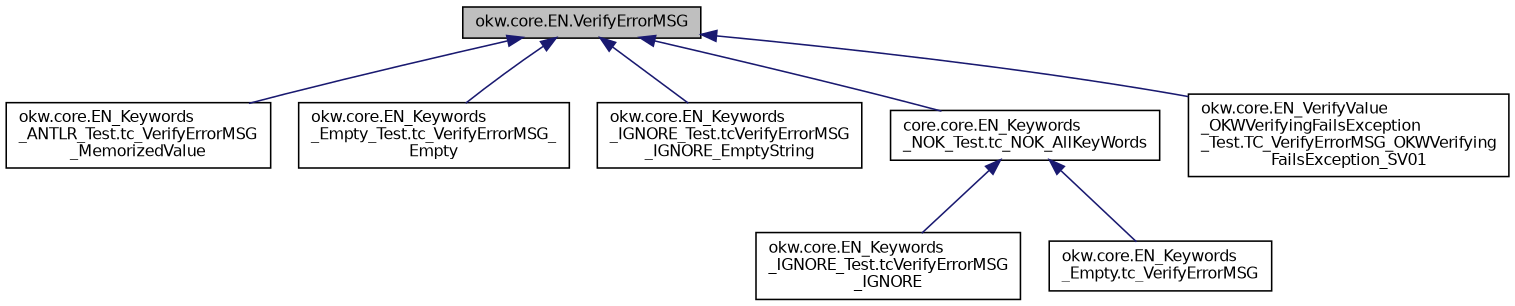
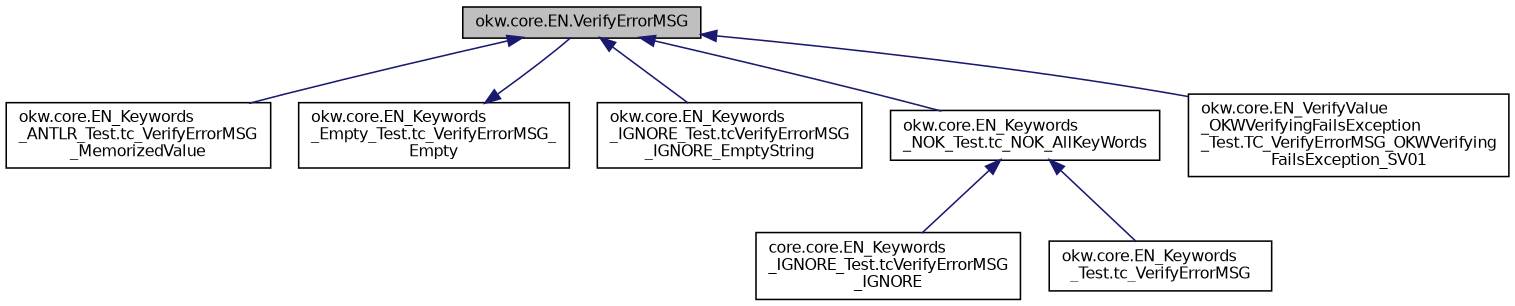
(504, 74) -> (535, 66)
(1025, 135) -> (1025, 135)
(888, 266) -> (888, 266)
(1160, 266) -> (1160, 266)
